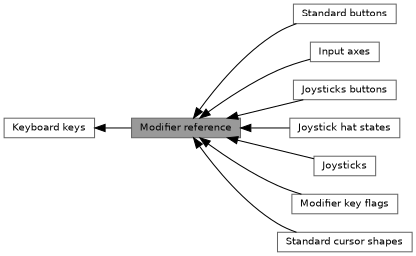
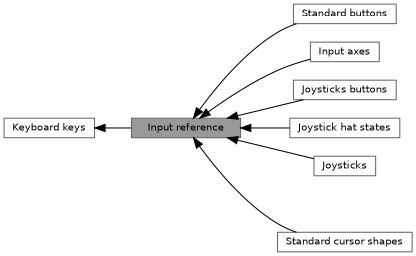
(186, 128) -> (186, 128)
(345, 204) -> none
